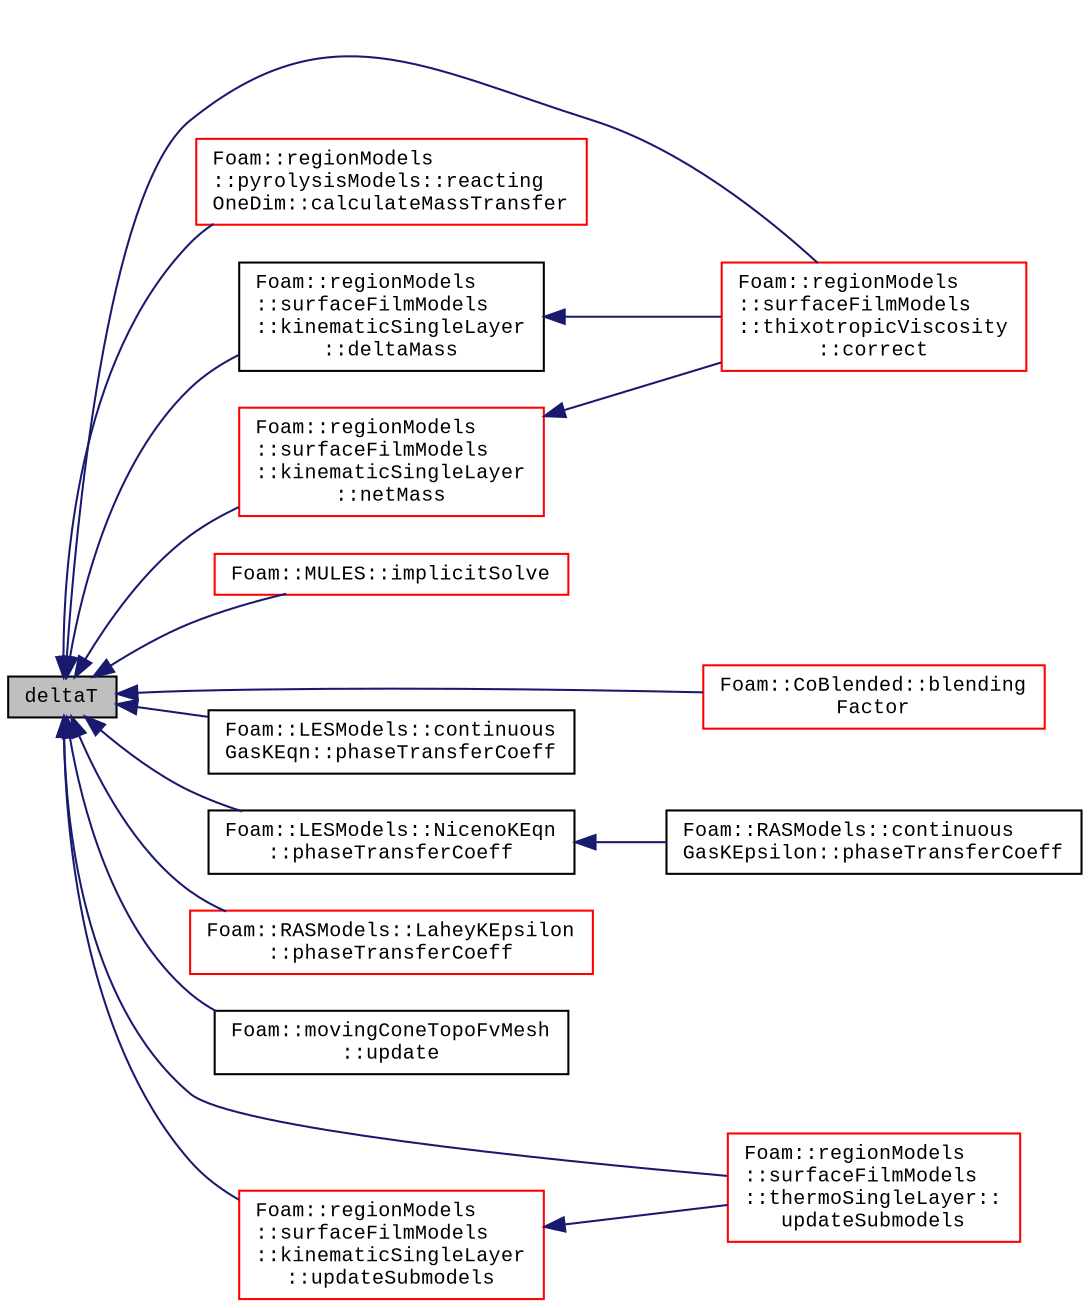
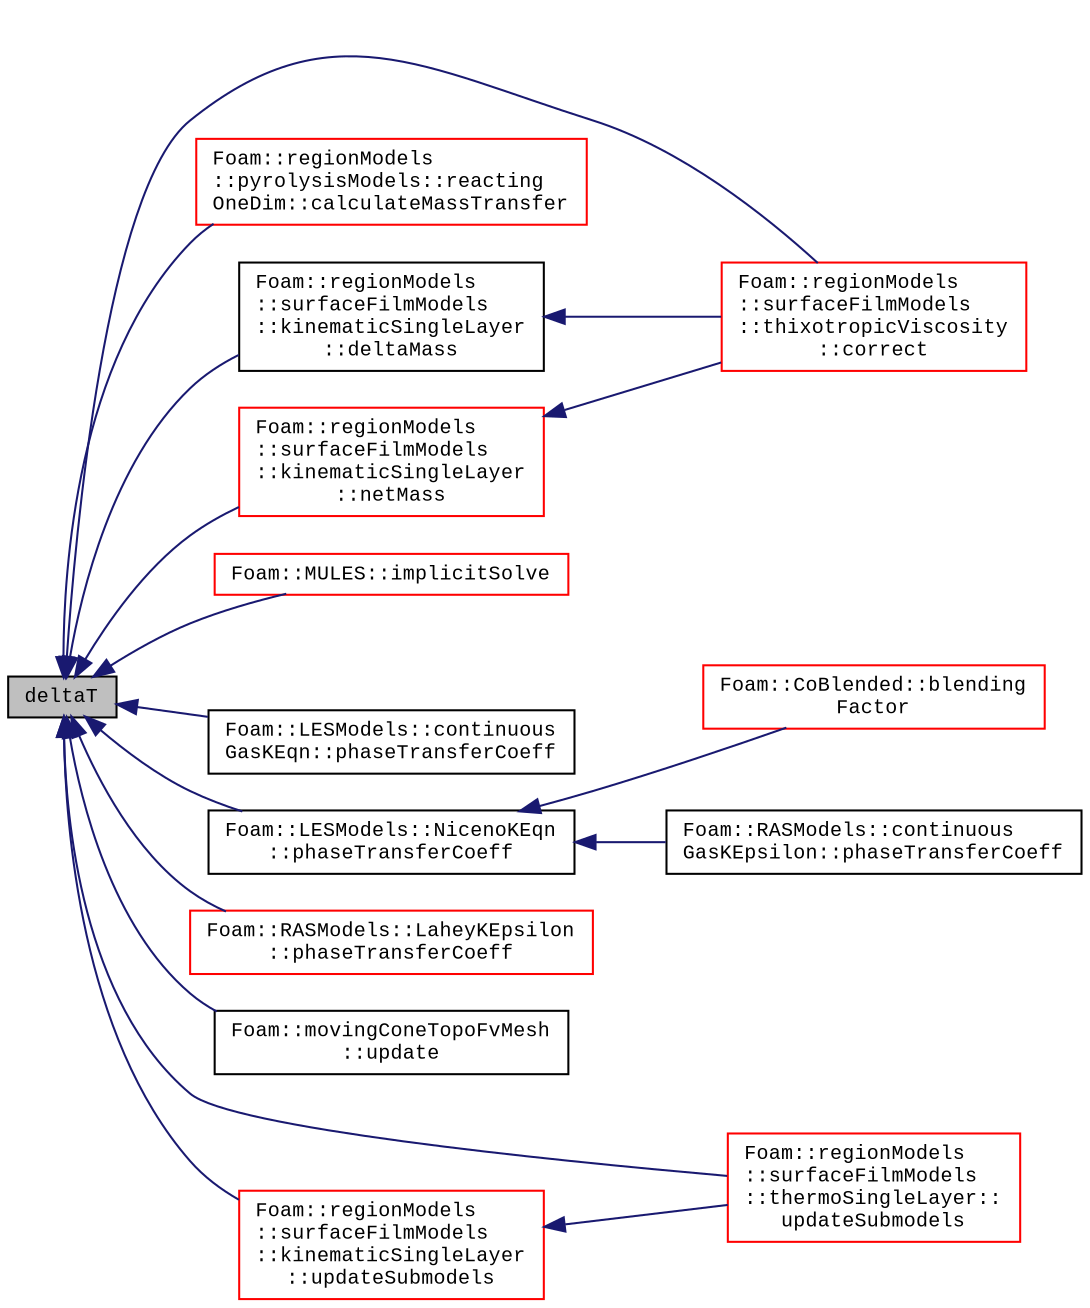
(421, 689) -> (664, 769)
